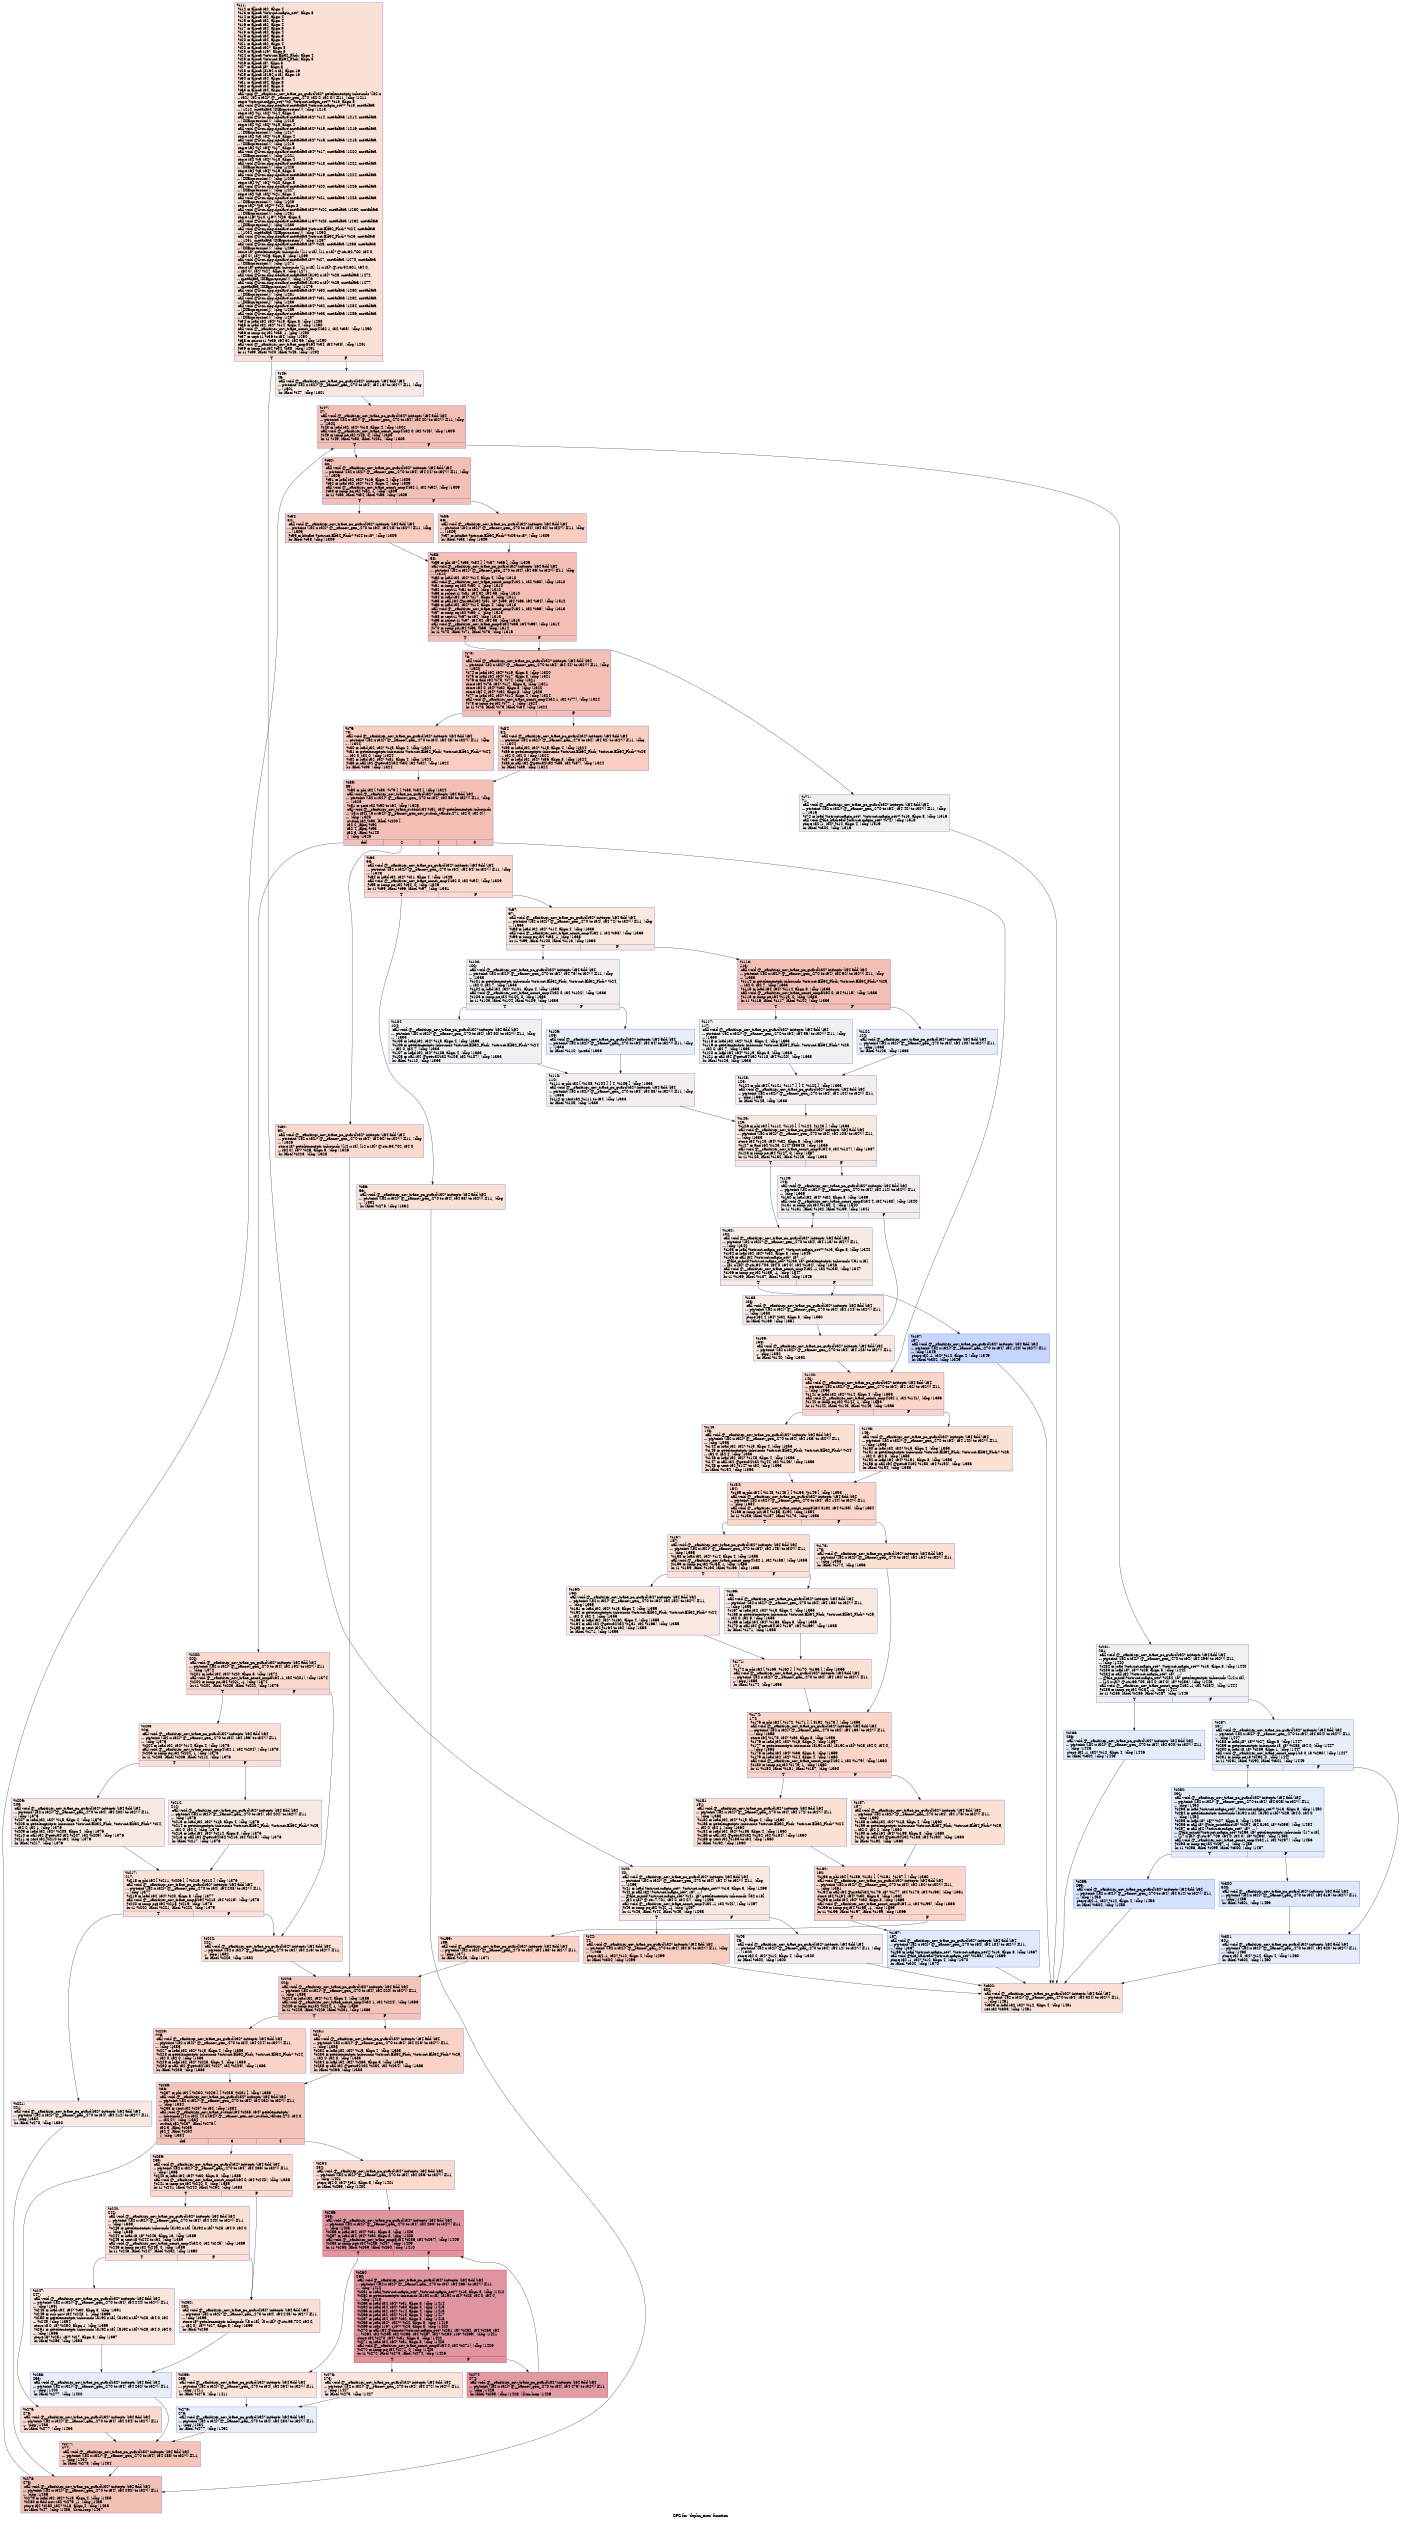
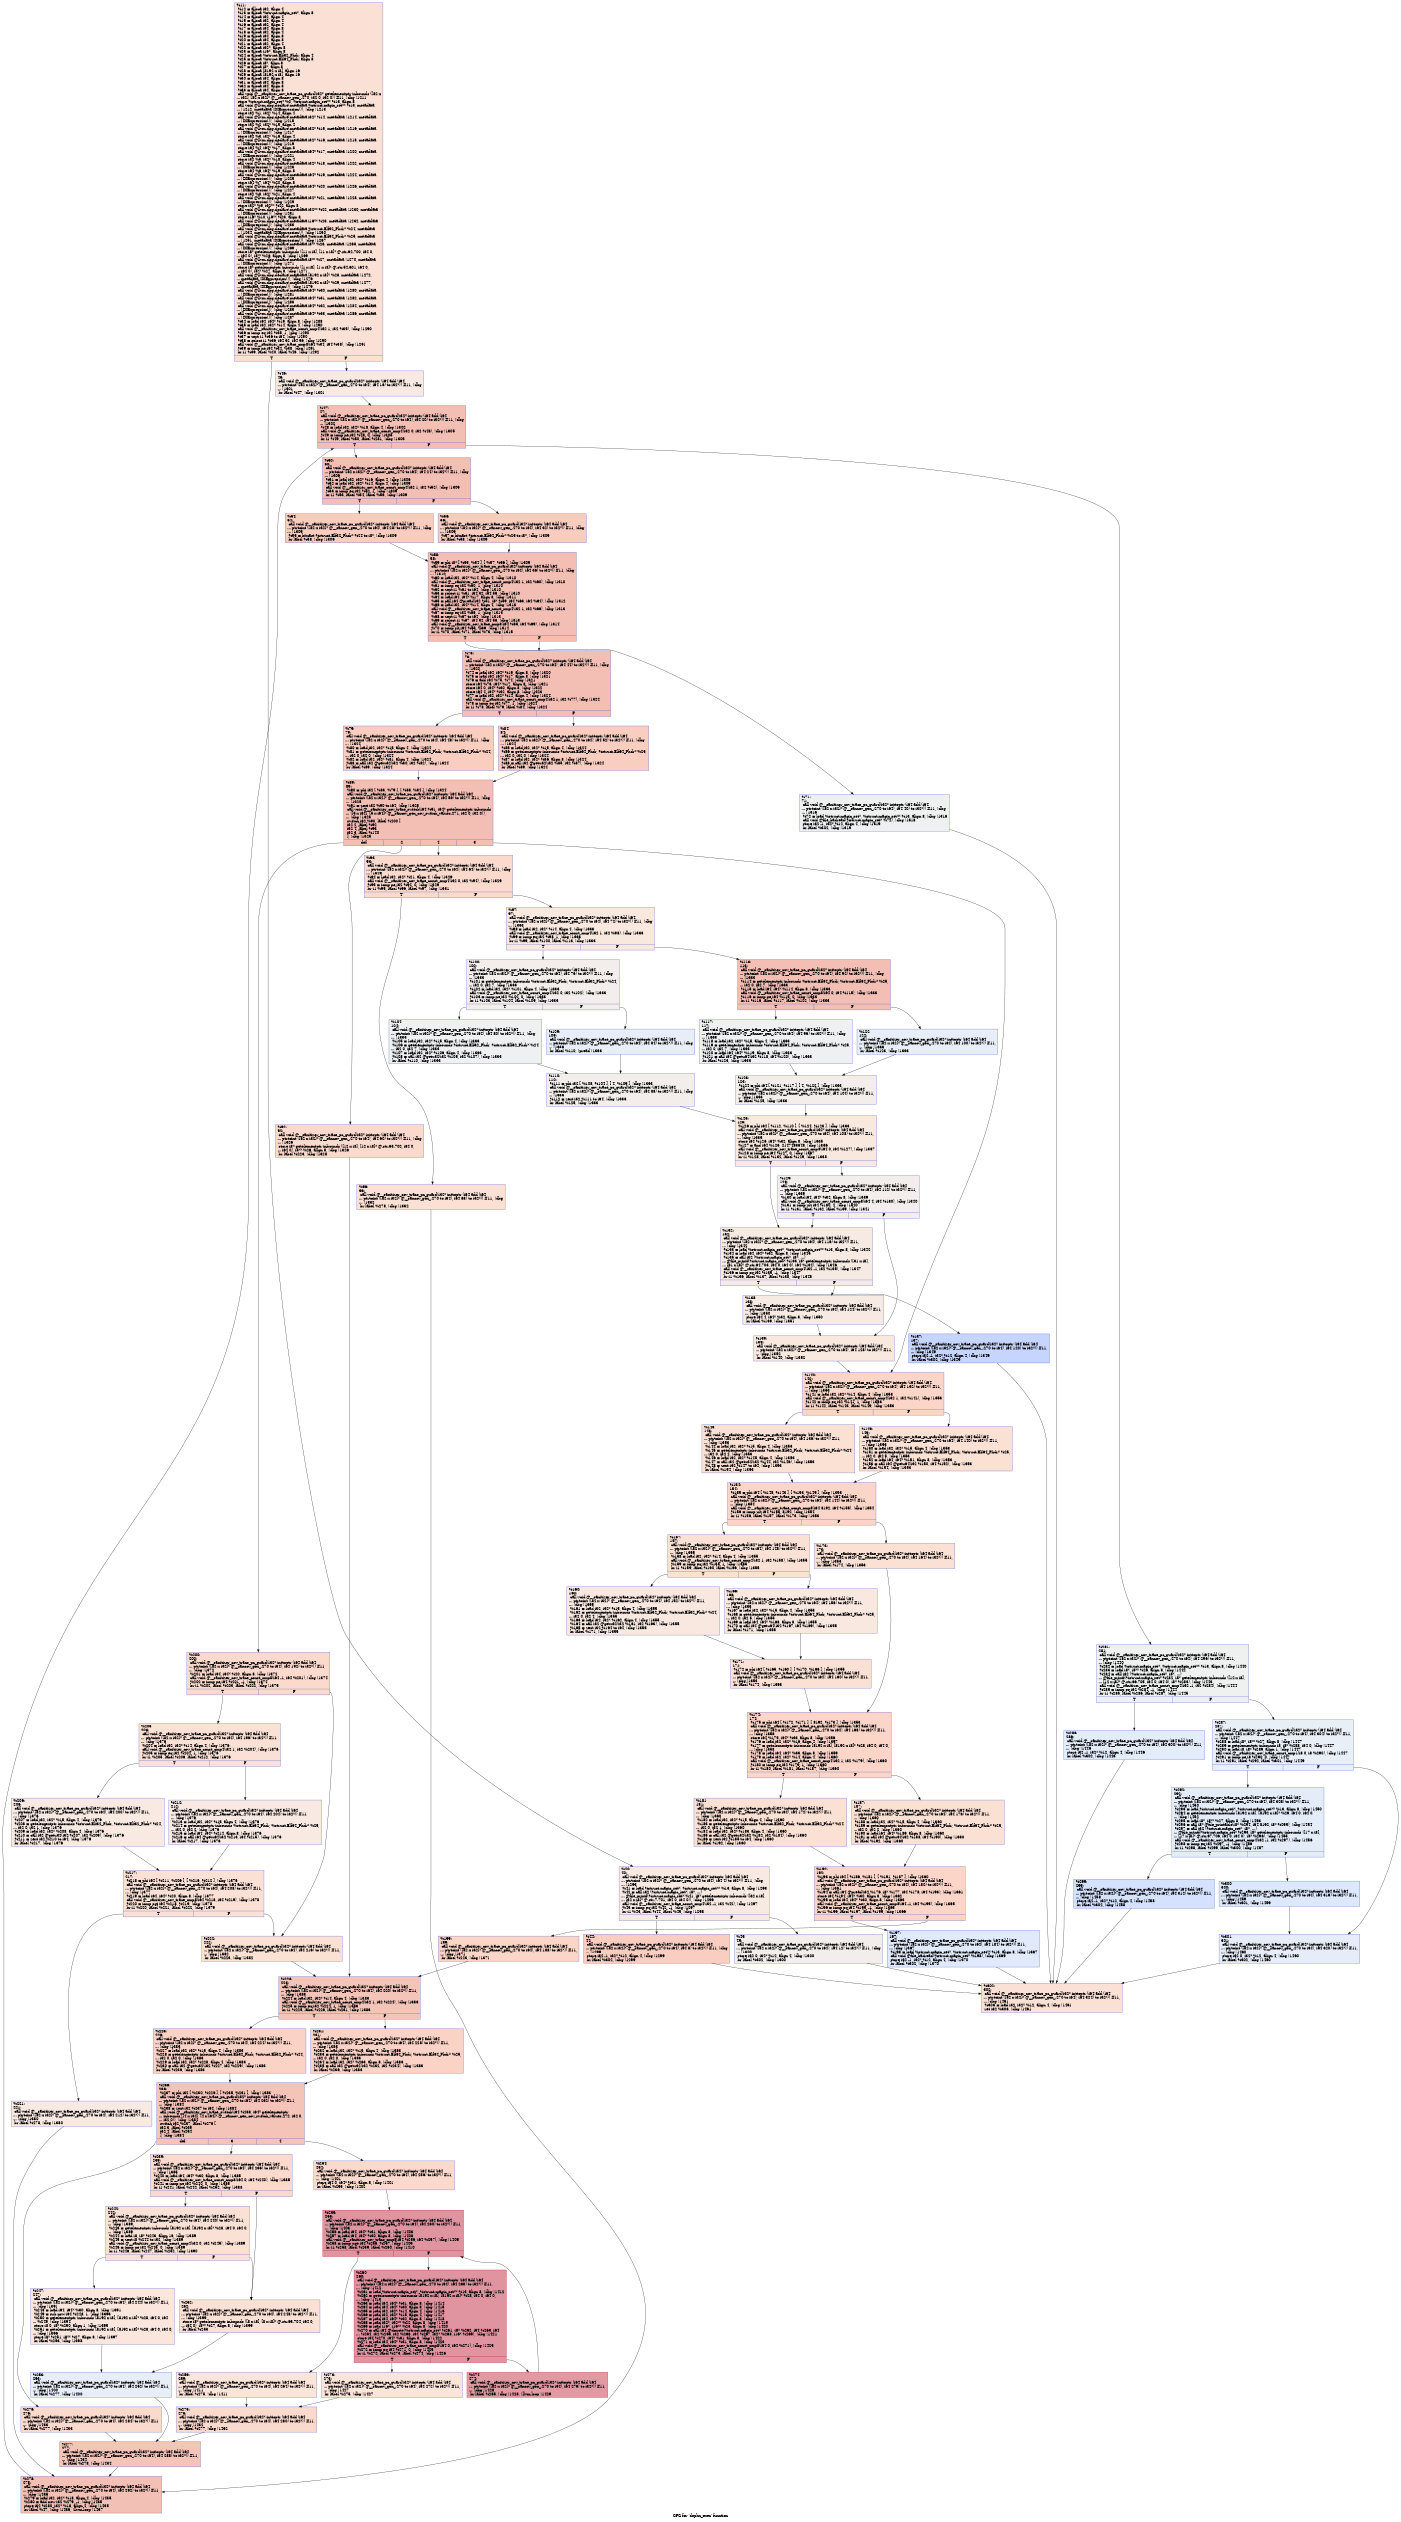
(246, 2420) -> (246, 2420)
